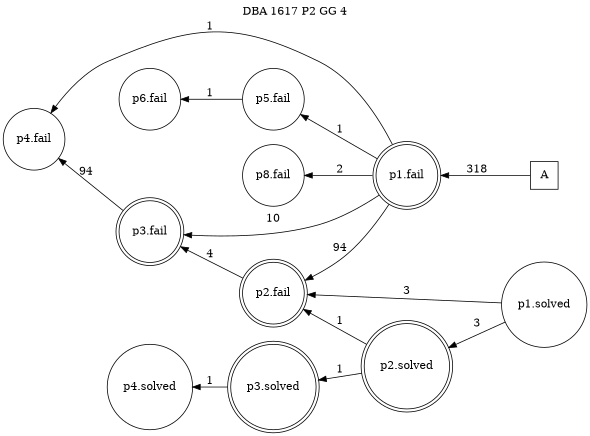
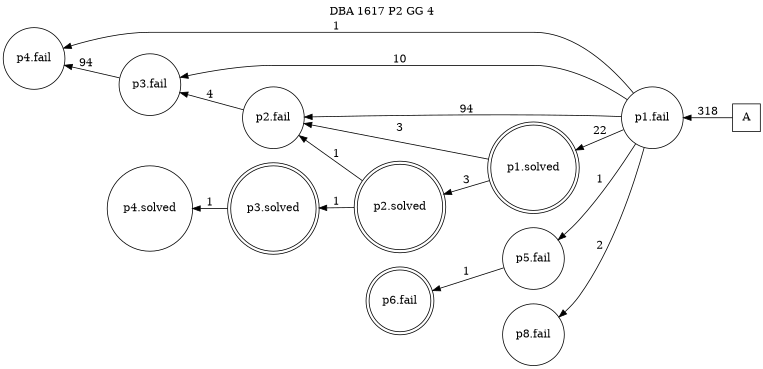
(150, 99) -> (400, 301)
none -> (603, 138)
(407, 175) -> (652, 118)
(150, 232) -> (150, 85)
(273, 293) -> (273, 118)
(544, 305) -> (533, 168)
